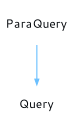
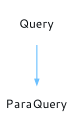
(37, 62) -> (37, 62)
